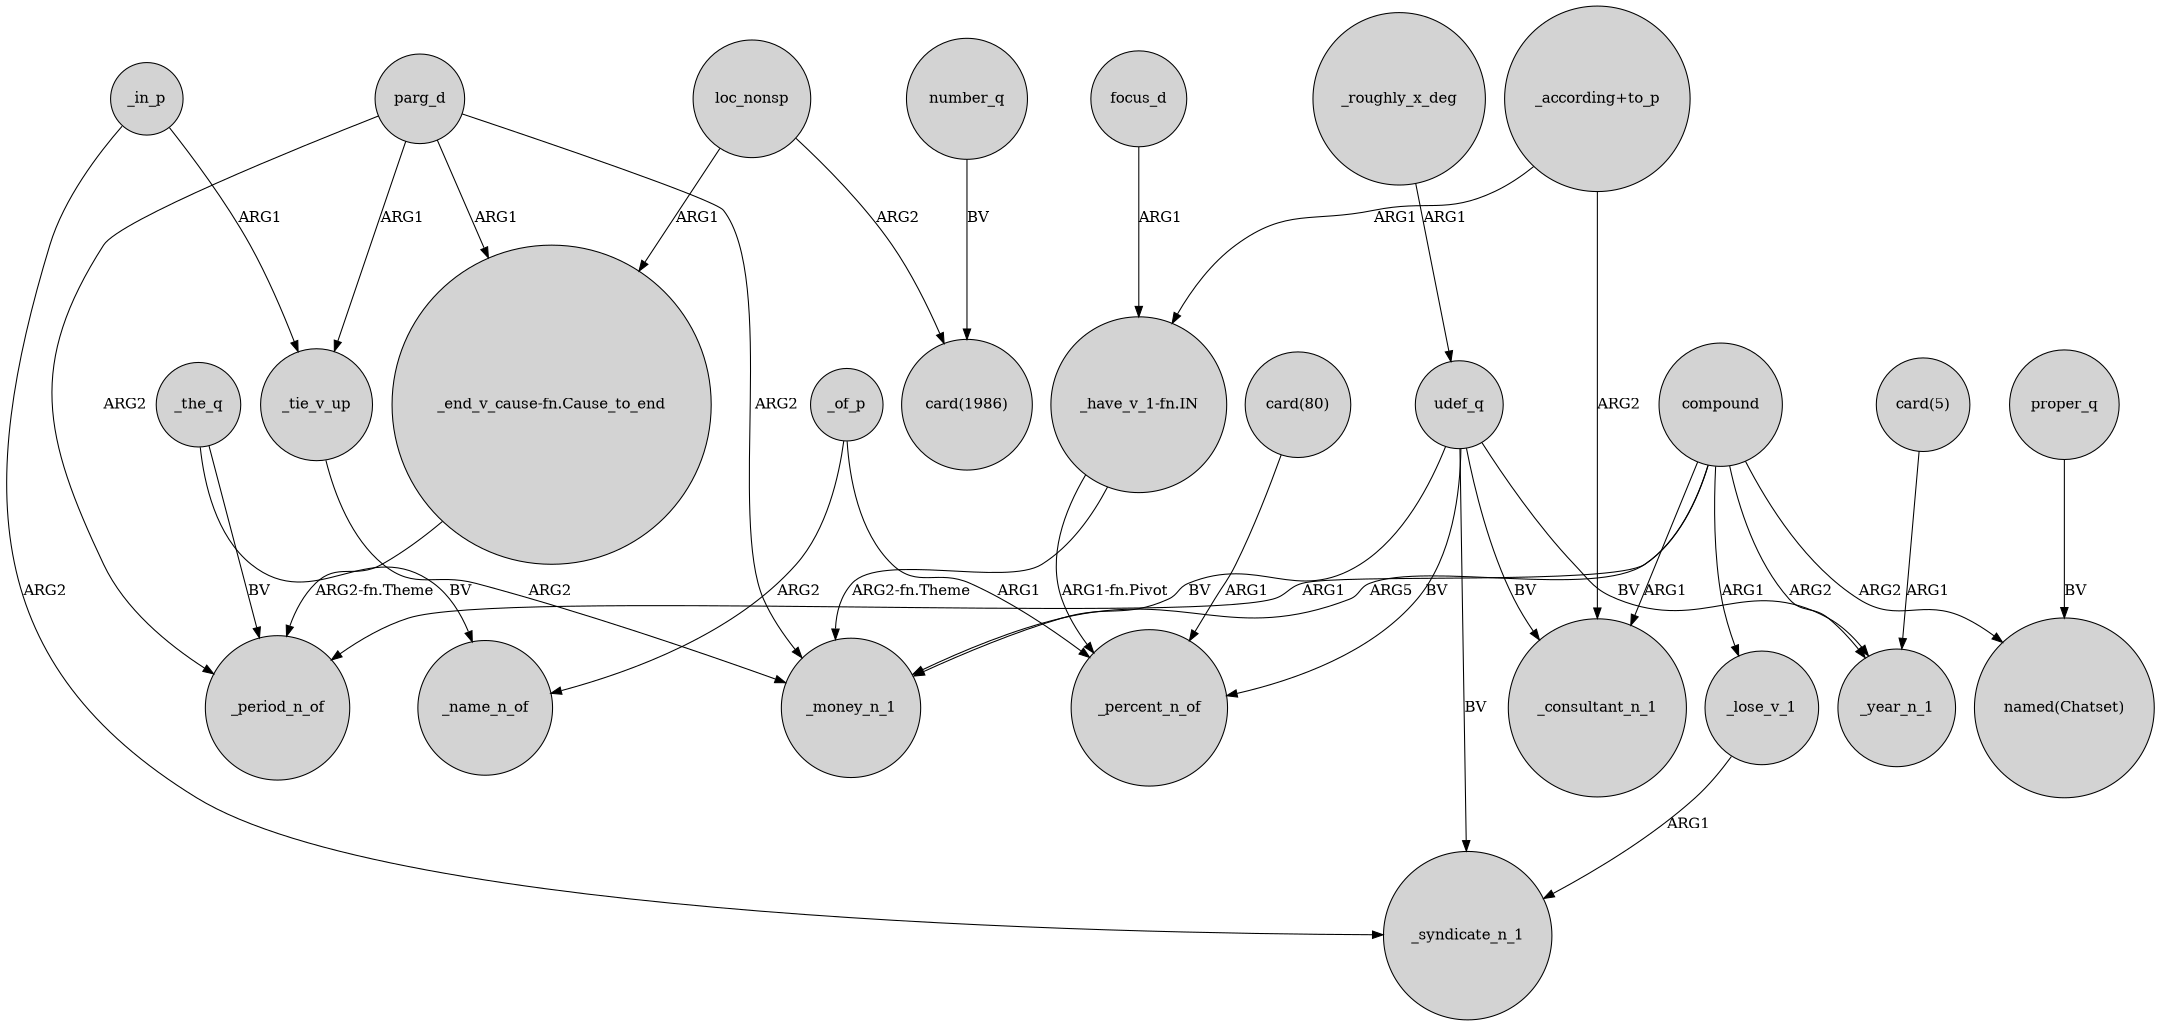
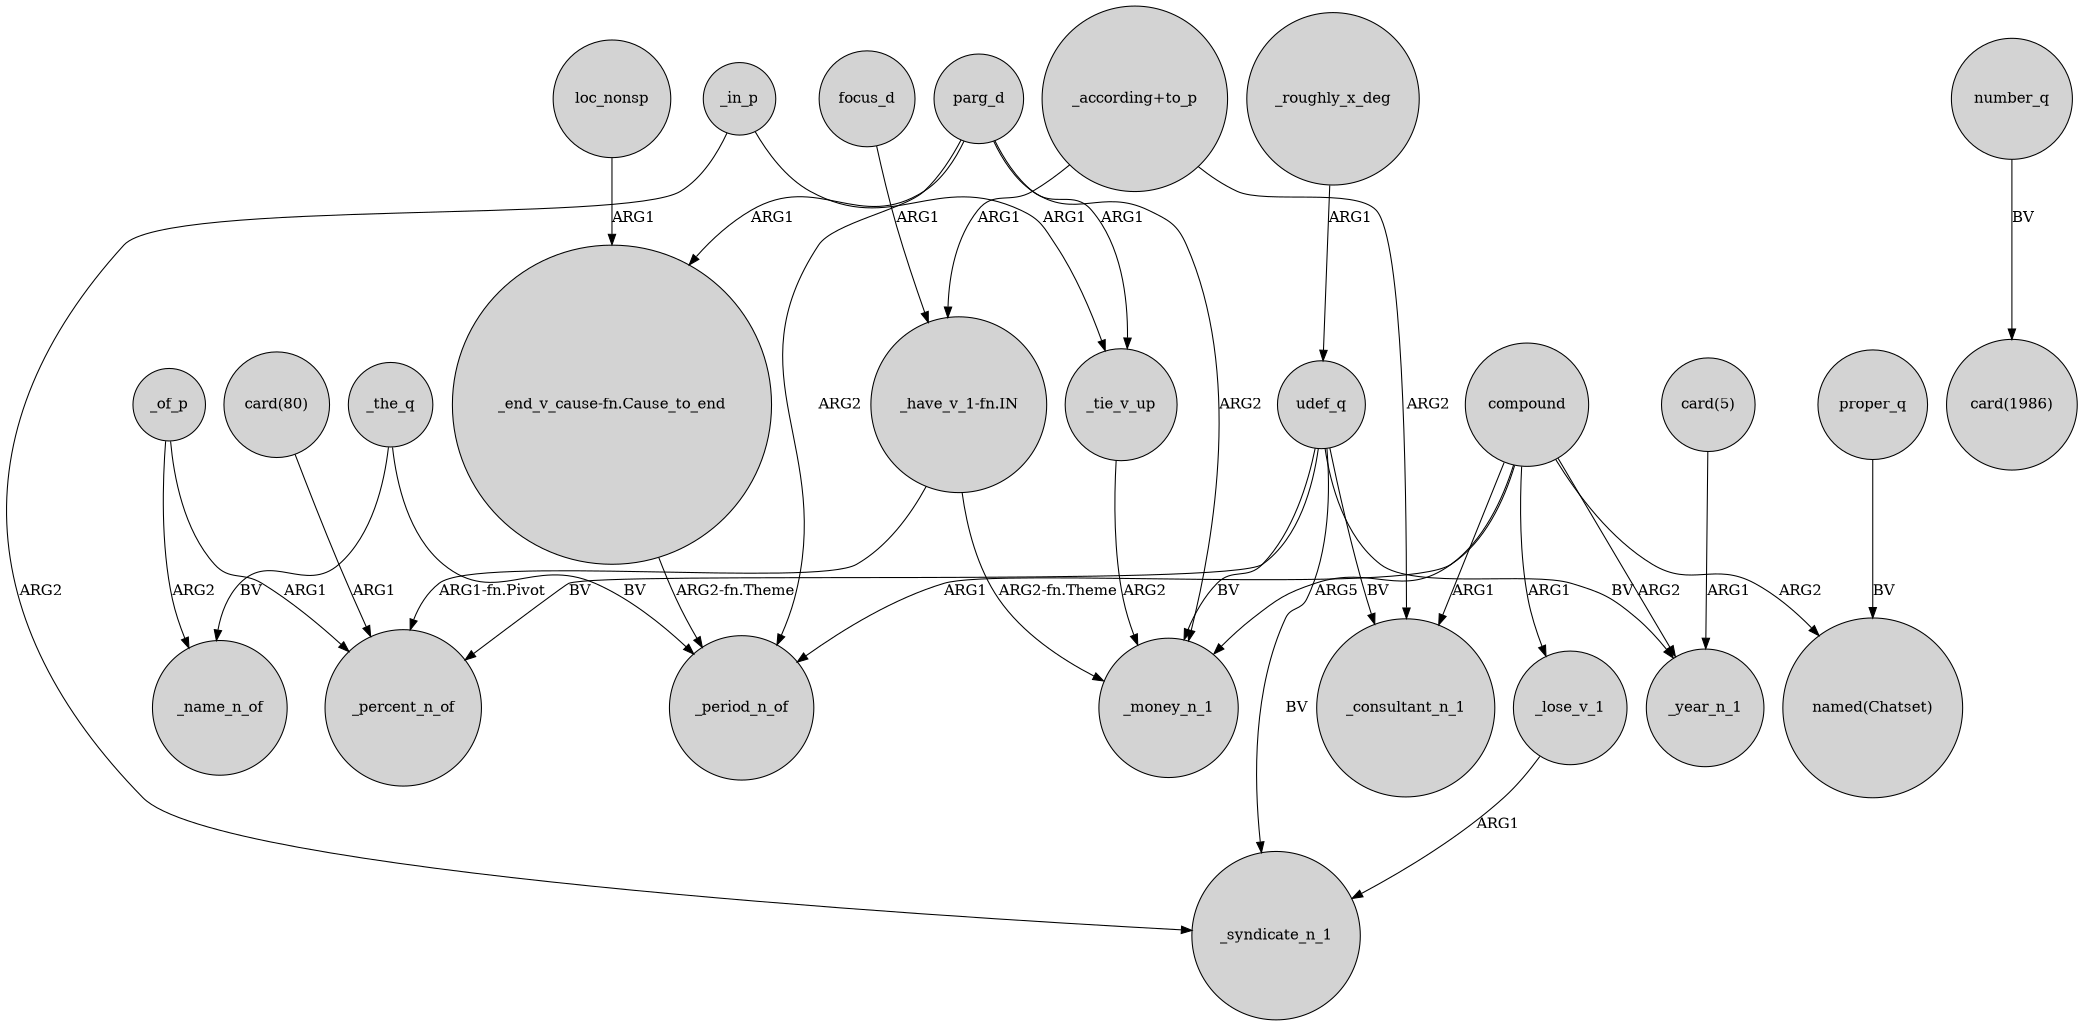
(879, 228) -> none
